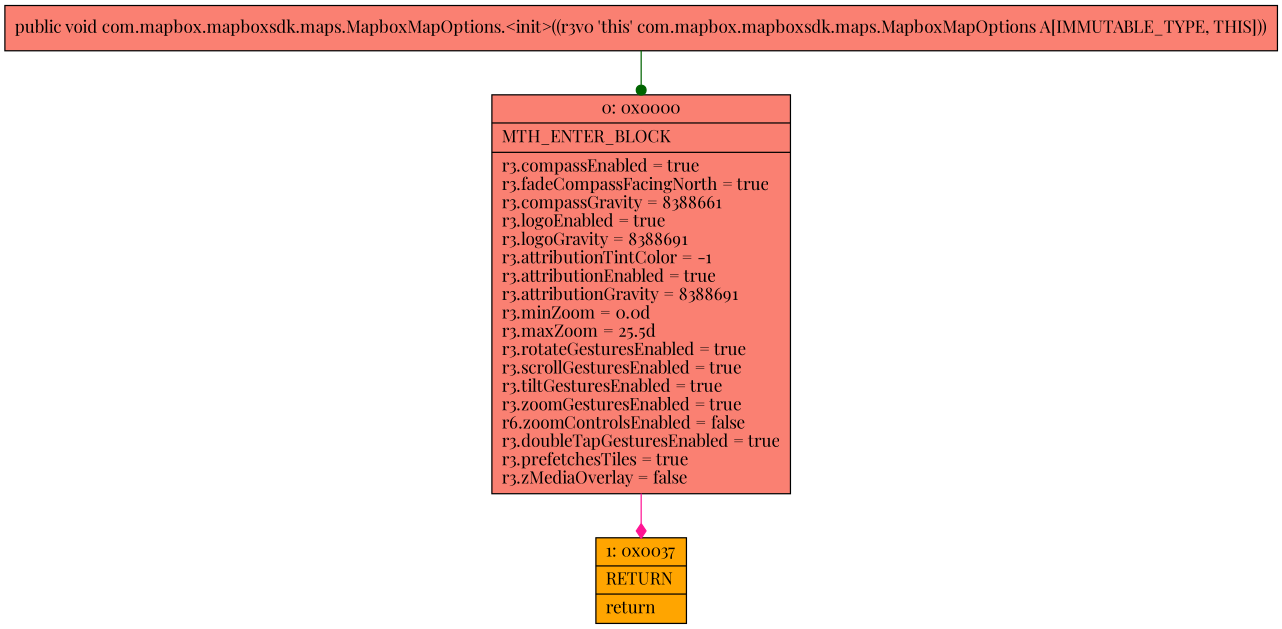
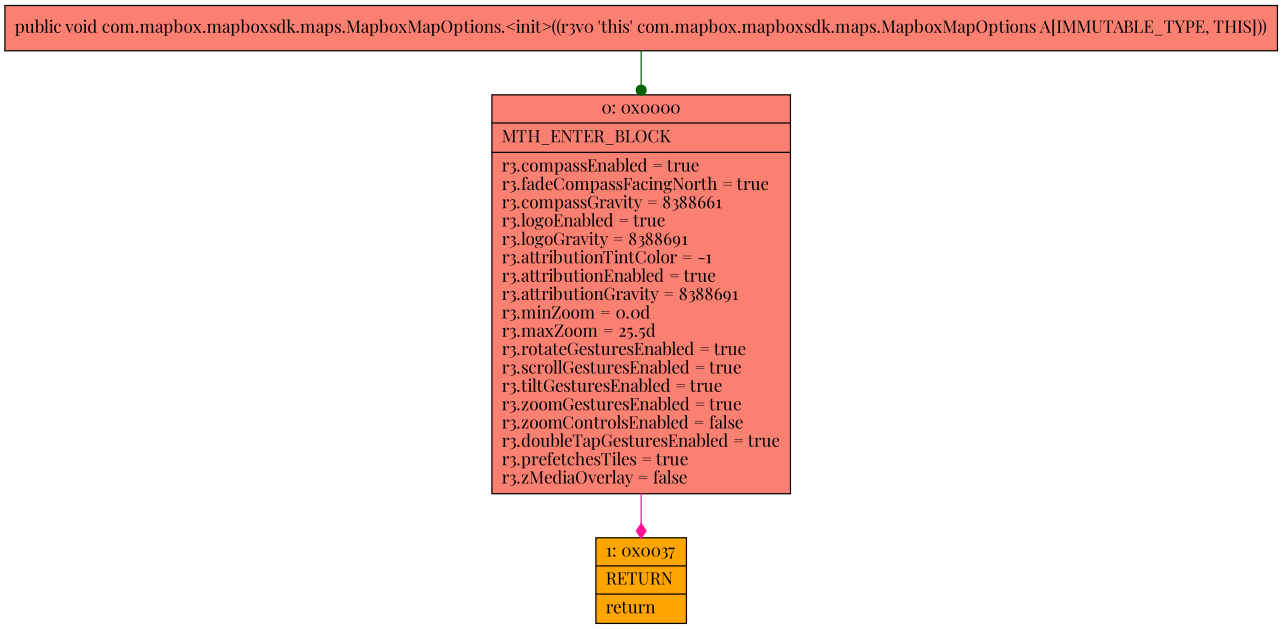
(623, 423) -> (623, 423)
